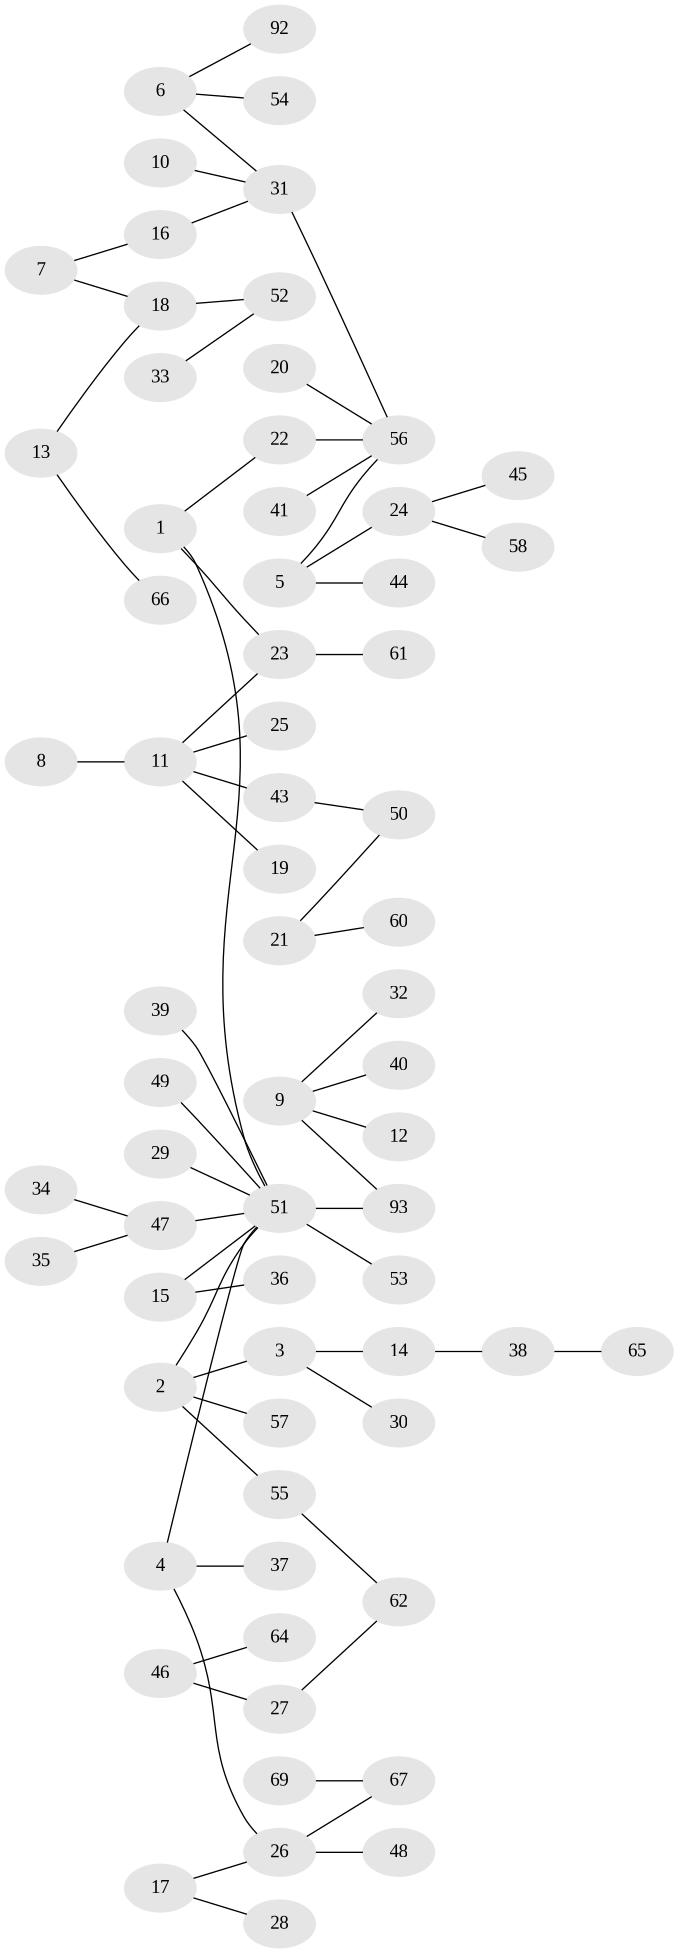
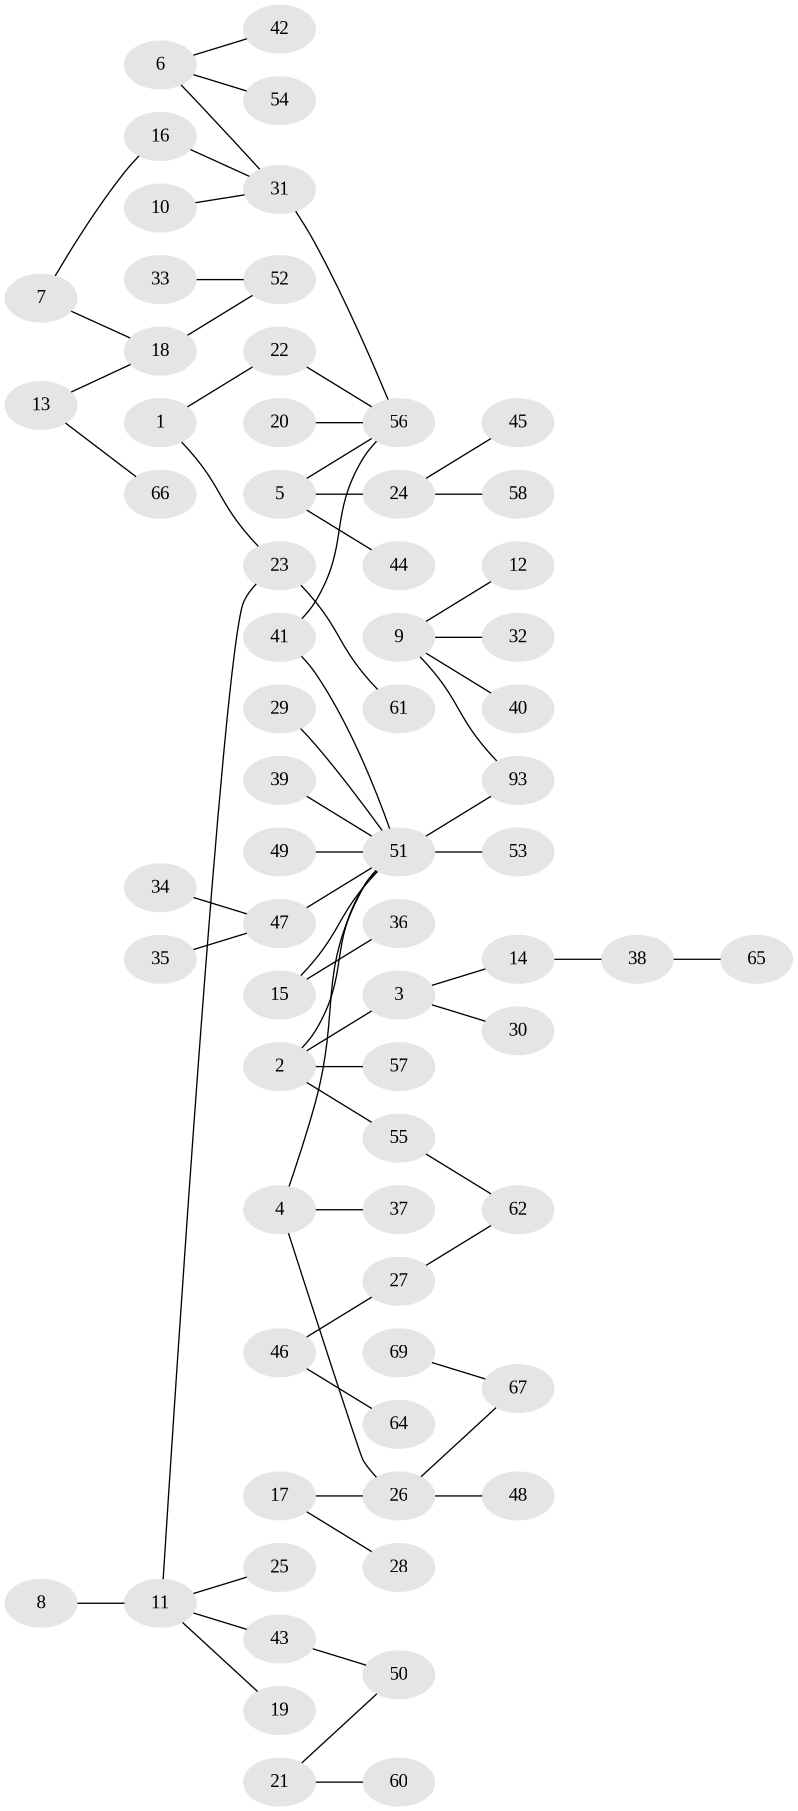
(280, 29) -> (280, 29)
(232, 864) -> (352, 739)
